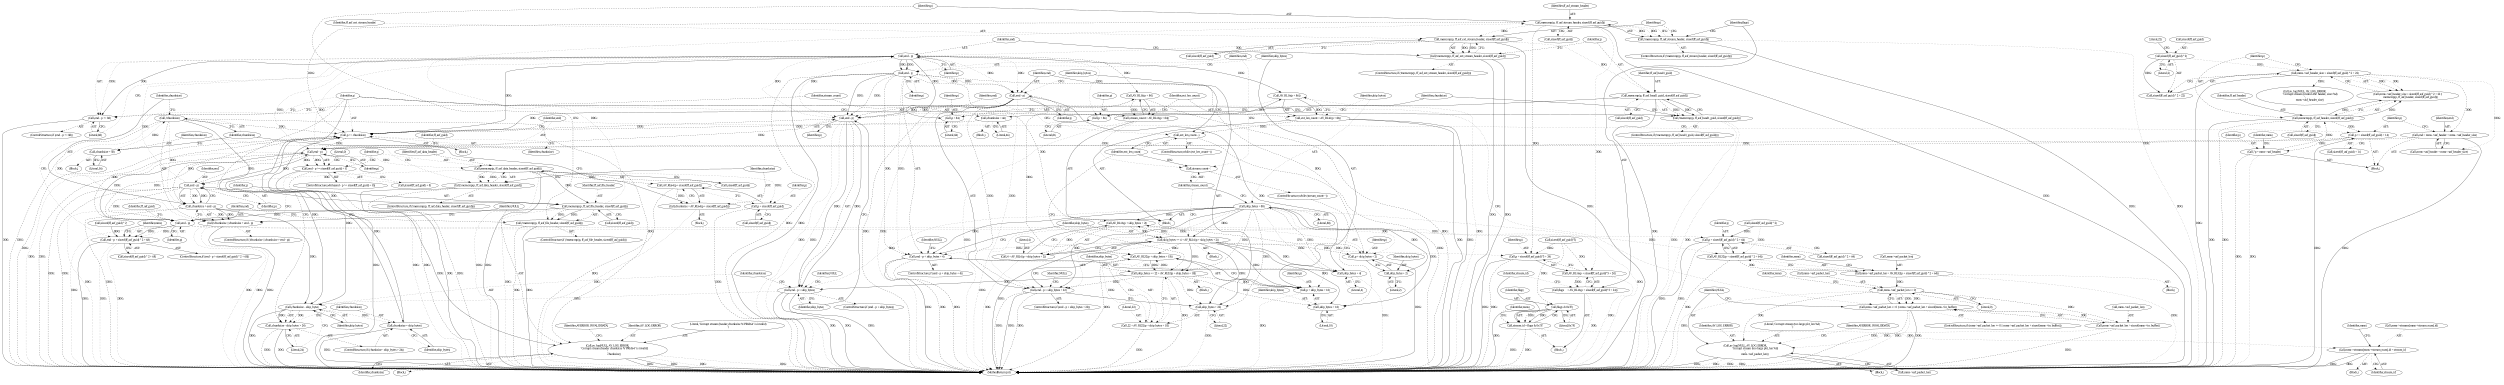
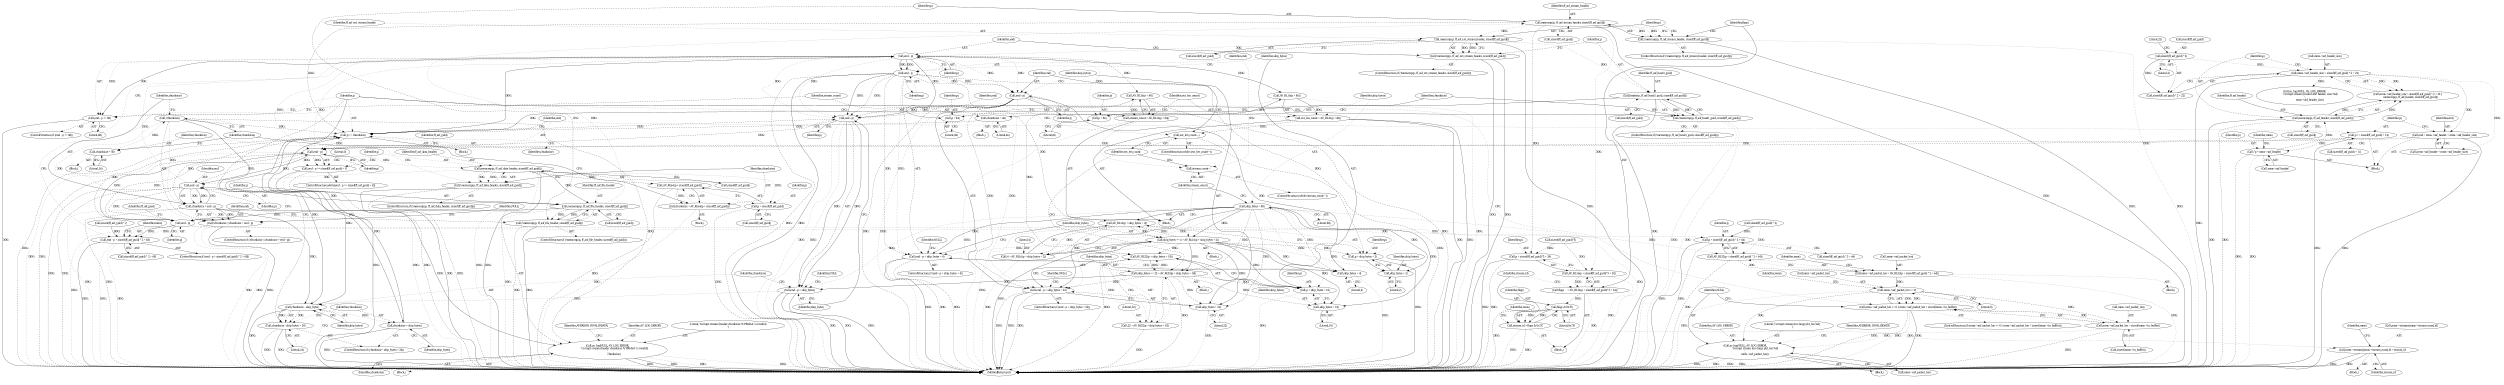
none -> (2325, 56)
(1655, 96) -> (1655, 96)
(1319, 104) -> none
(2345, 126) -> none
none -> (2275, 169)
(415, 186) -> none
none -> (577, 217)
(1352, 252) -> (1301, 254)
(1340, 259) -> (1322, 298)
(1541, 269) -> (1574, 298)
(869, 307) -> none
(1186, 318) -> (1133, 297)
(381, 336) -> (390, 337)
none -> (2128, 350)
(12, 358) -> none
(1306, 370) -> (1306, 370)
